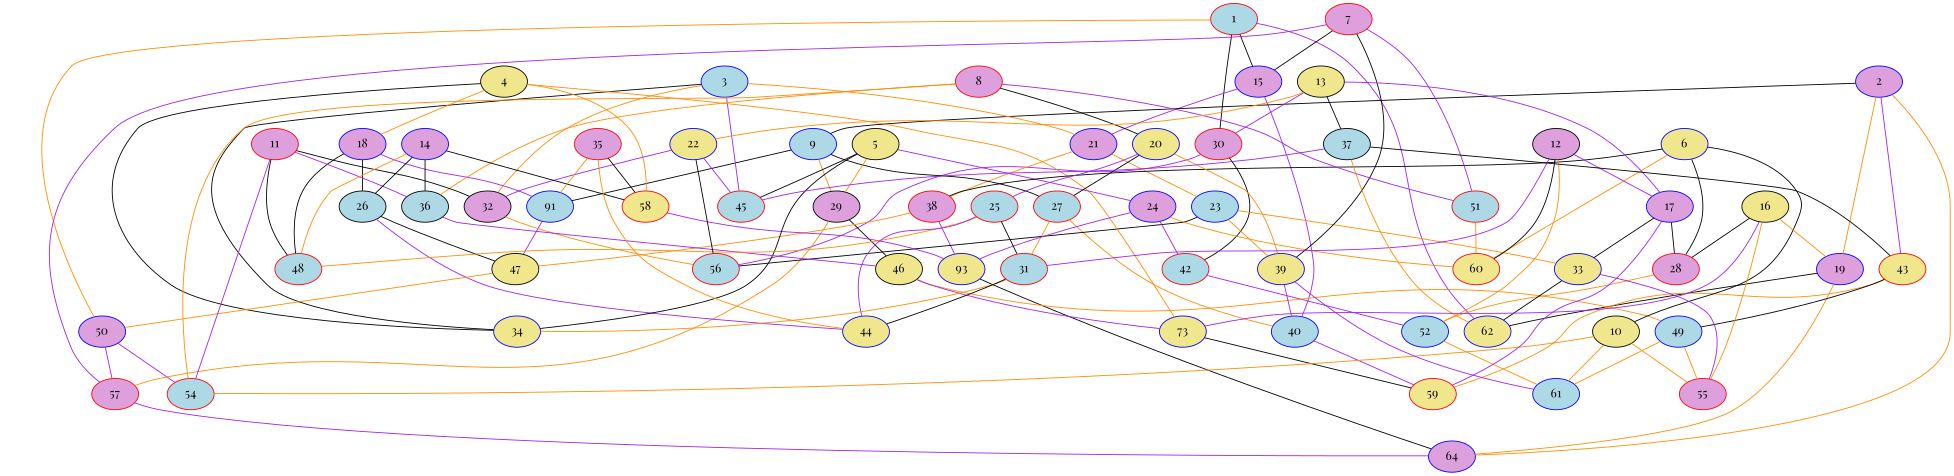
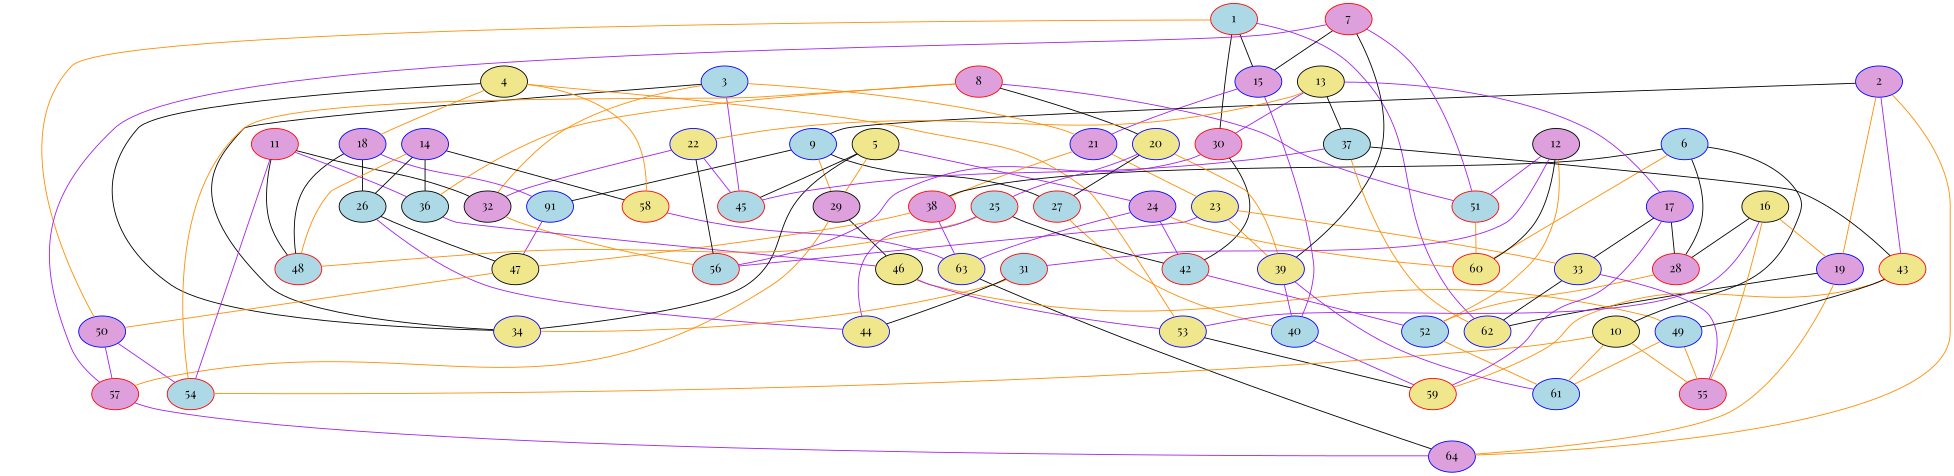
(598, 144) -> none
(1685, 144) -> (1685, 144)
(1613, 175) -> (1516, 175)
(1215, 207) -> (1215, 207)
(1008, 234) -> (1084, 242)
(969, 244) -> (969, 244)
(1037, 244) -> none
(961, 269) -> (961, 269)
(1183, 332) -> (1183, 332)
